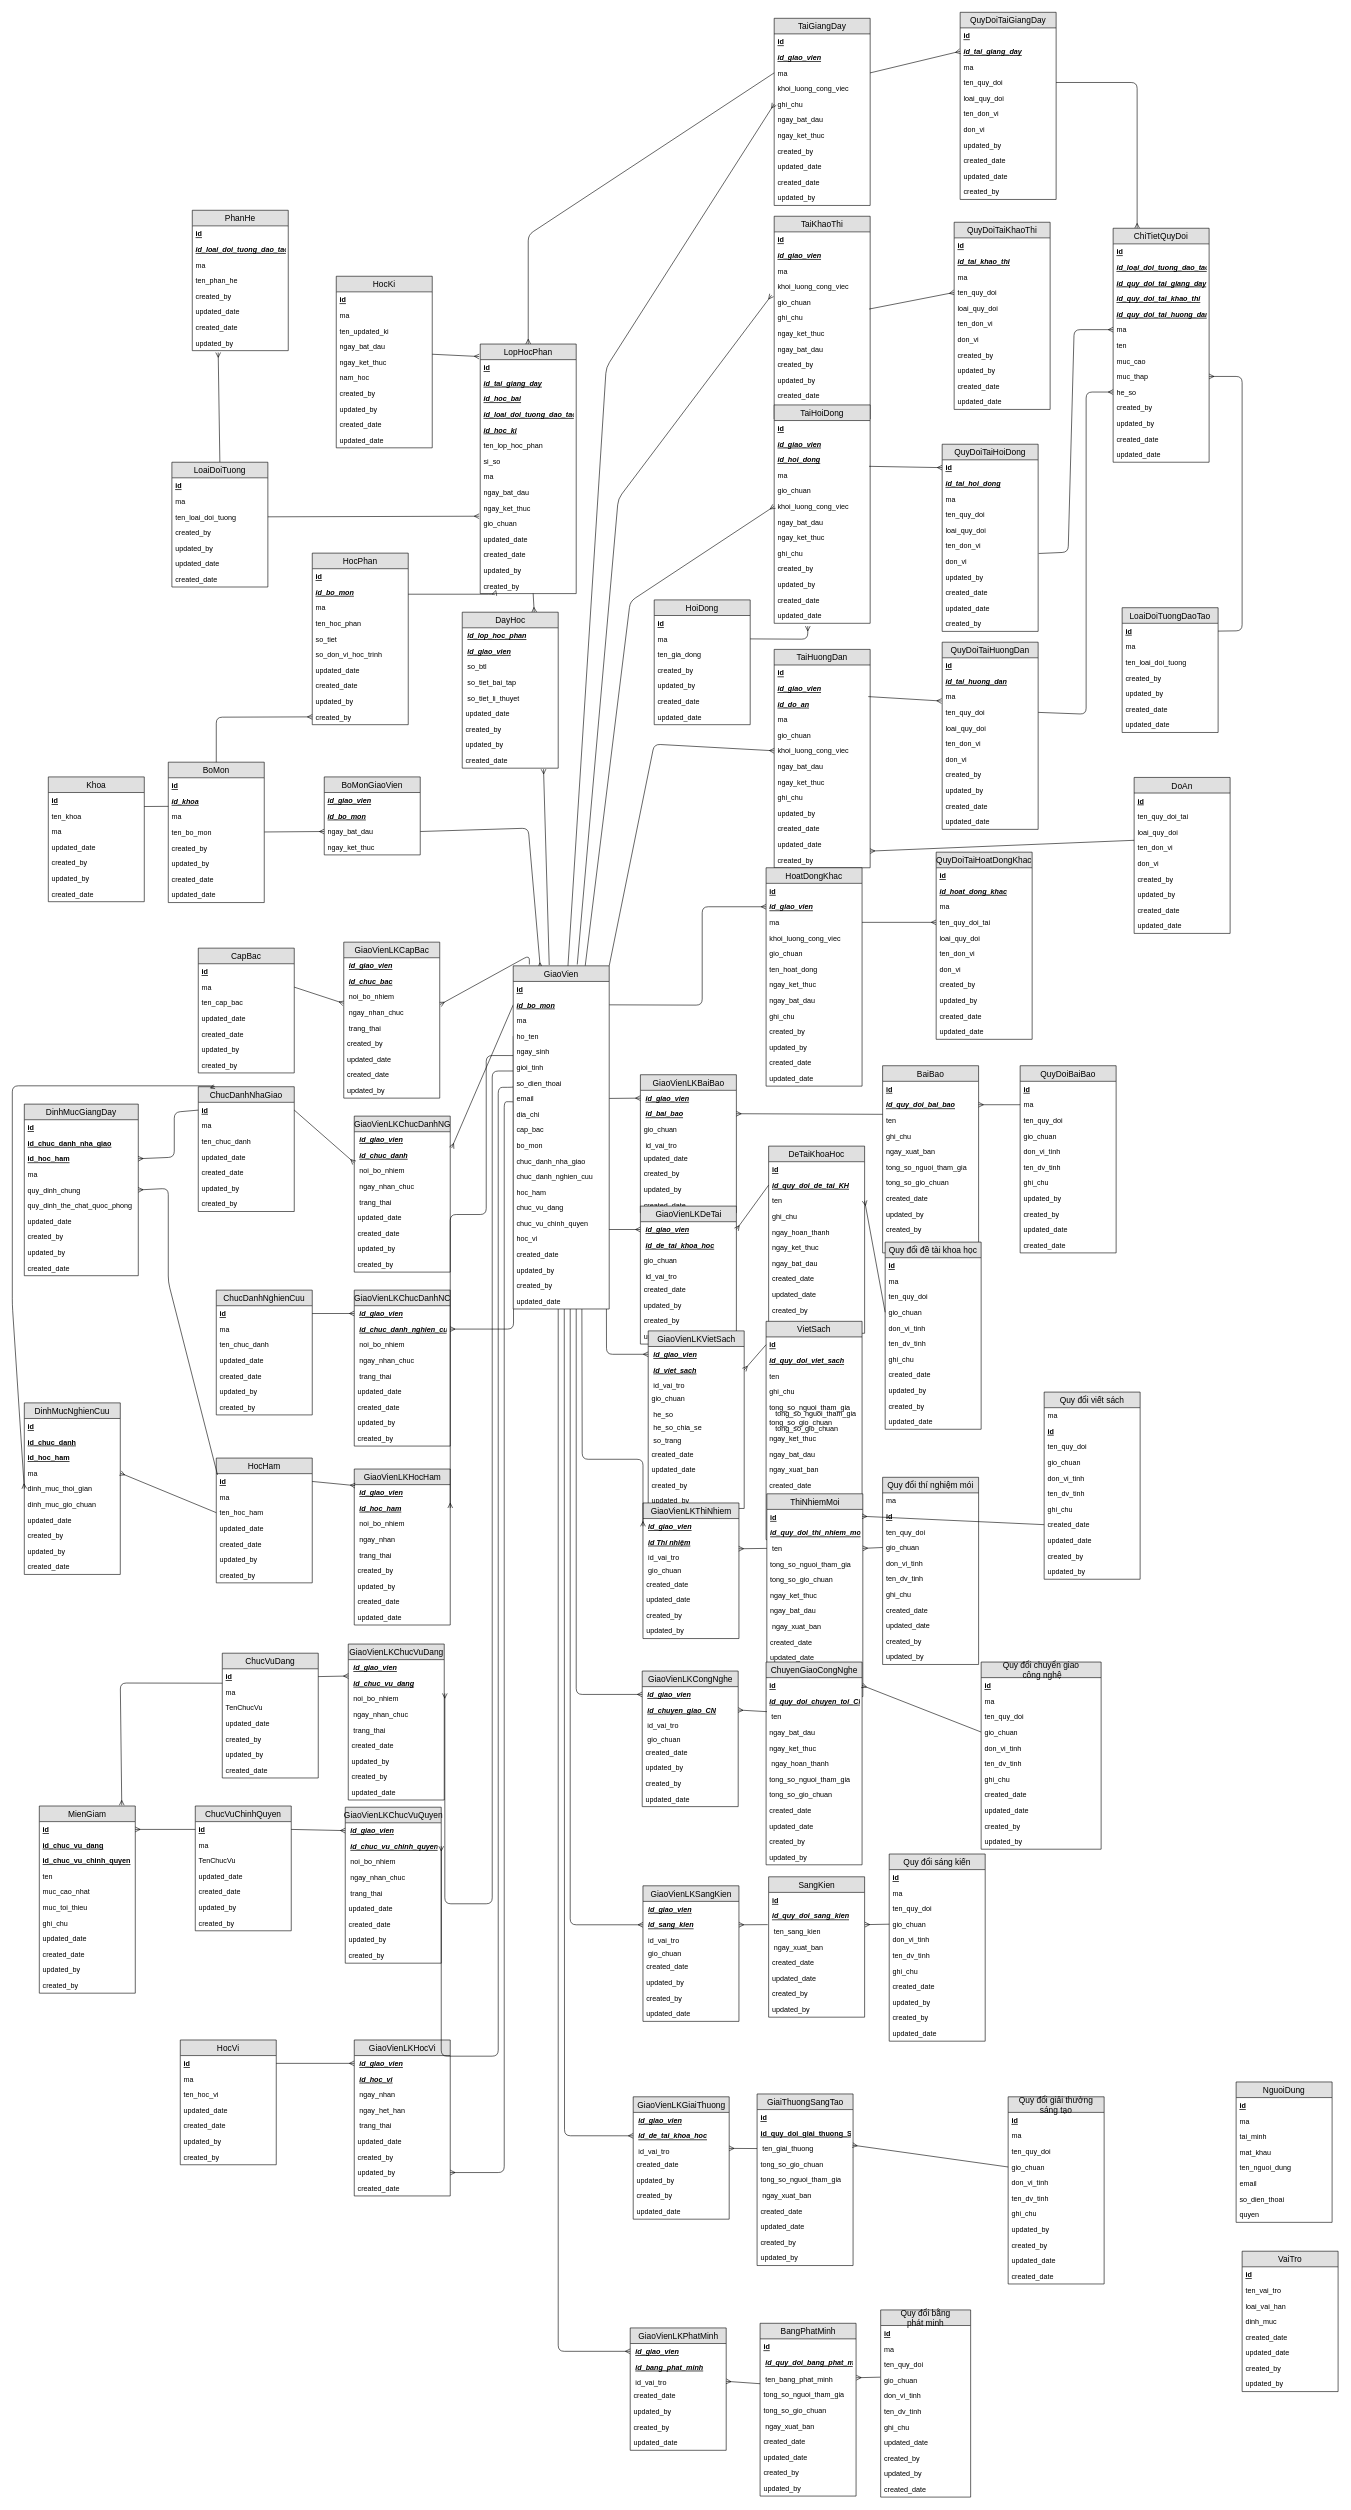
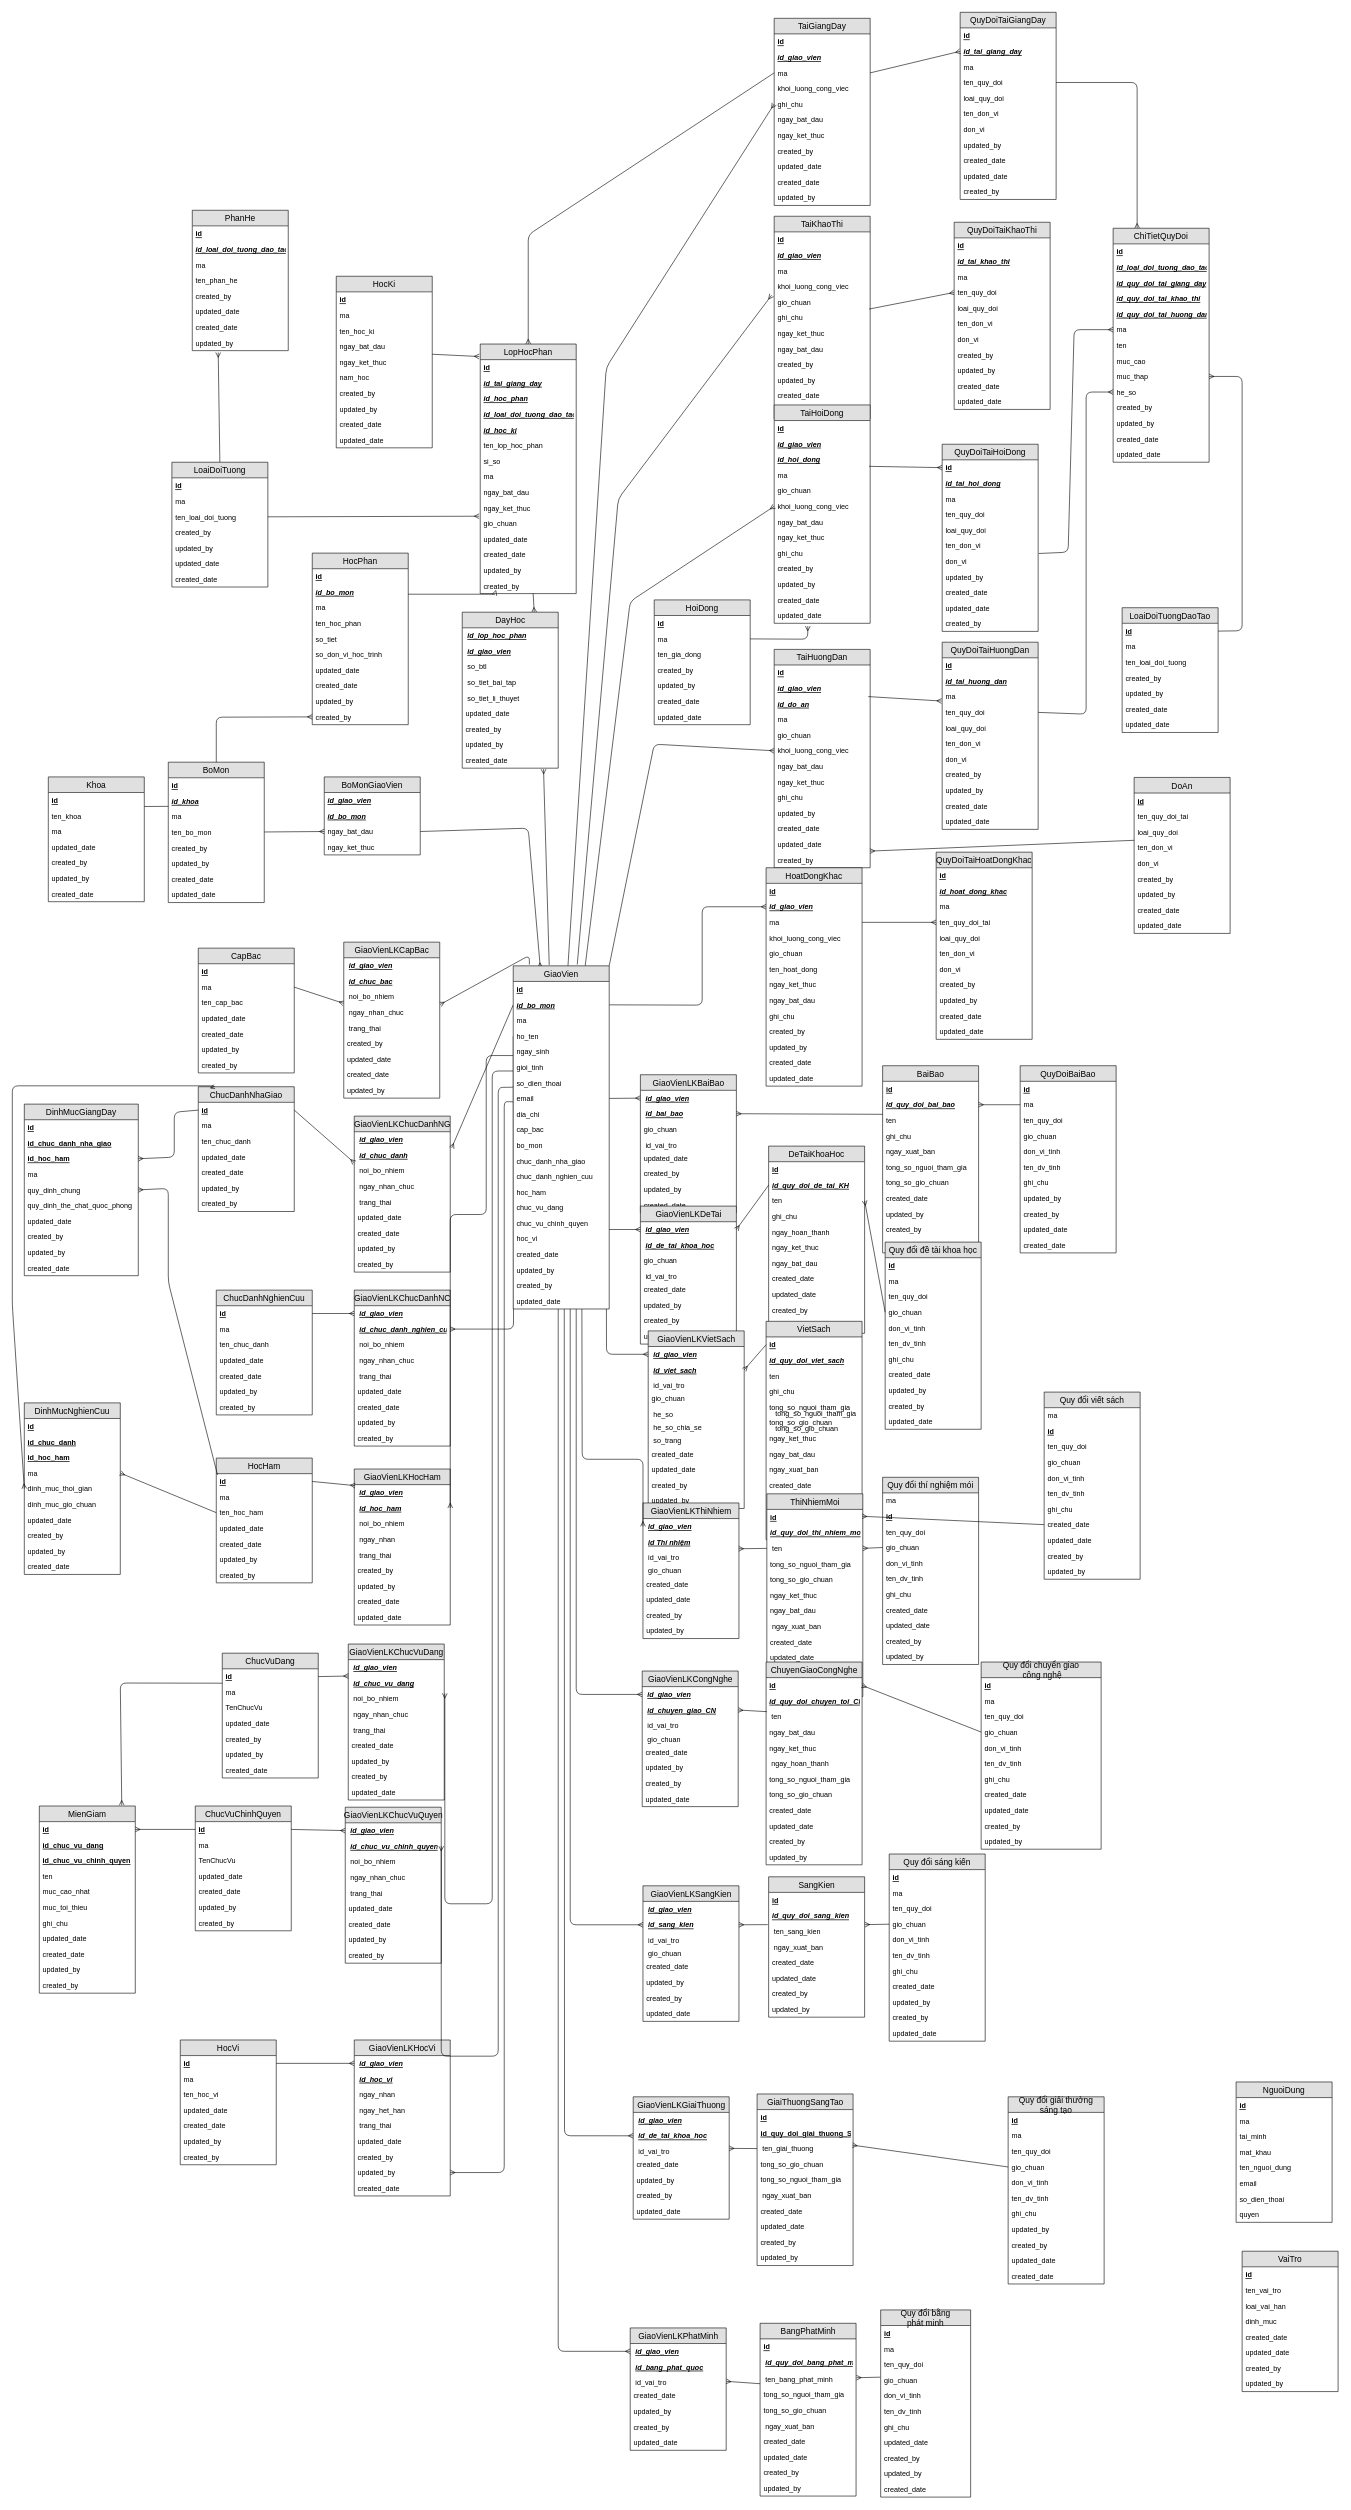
(367, 331) -> (359, 331)
(502, 399) -> (505, 399)
(668, 2368) -> (669, 2368)
